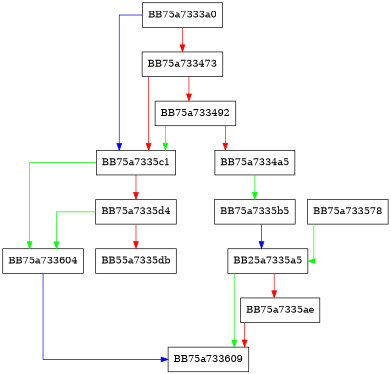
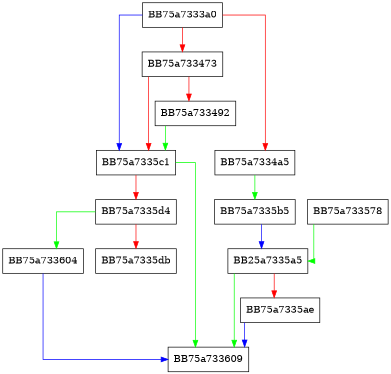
(225, 135) -> (265, 58)
(30, 169) -> (195, 242)
(136, 261) -> (136, 261)
(245, 331) -> (245, 331)
